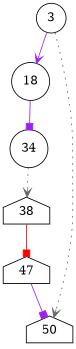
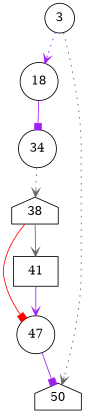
(43, 44) -> (51, 44)
(26, 271) -> (36, 335)
none -> (36, 271)
